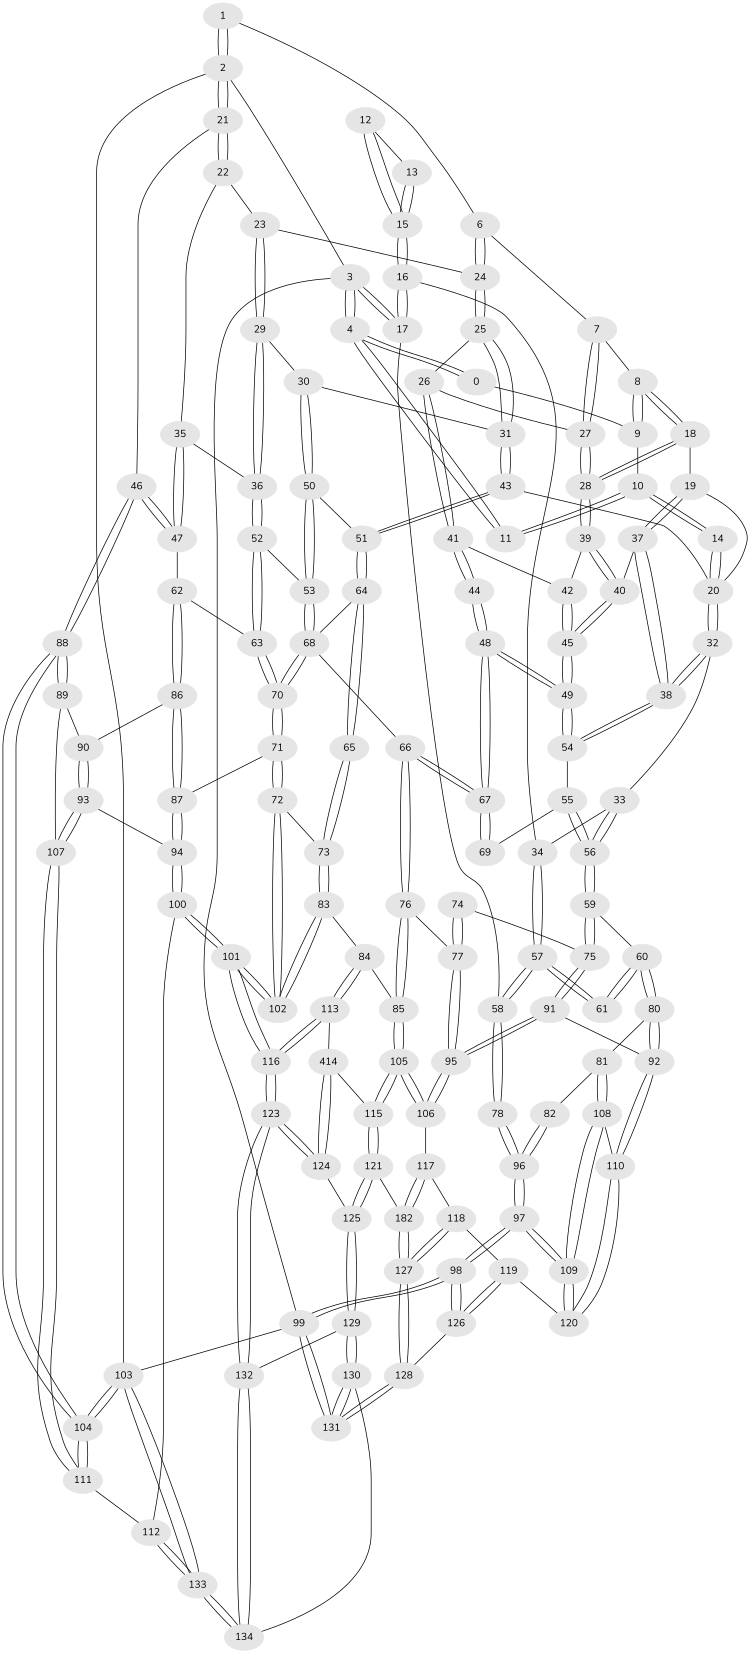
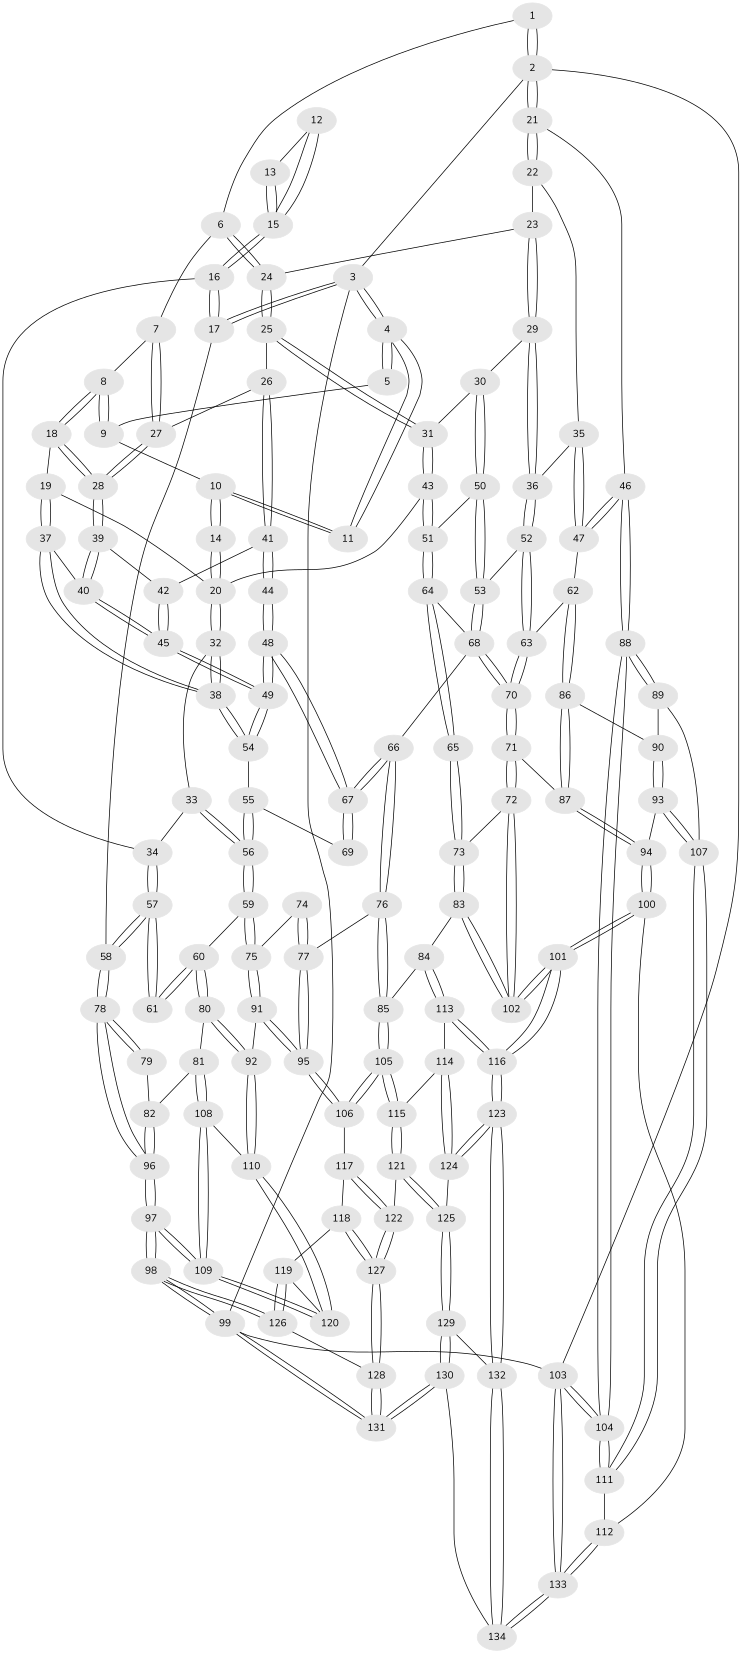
(477, 382) -> (387, 382)
none -> (147, 1062)
(328, 1062) -> (445, 1062)
(404, 1219) -> (394, 1219)
